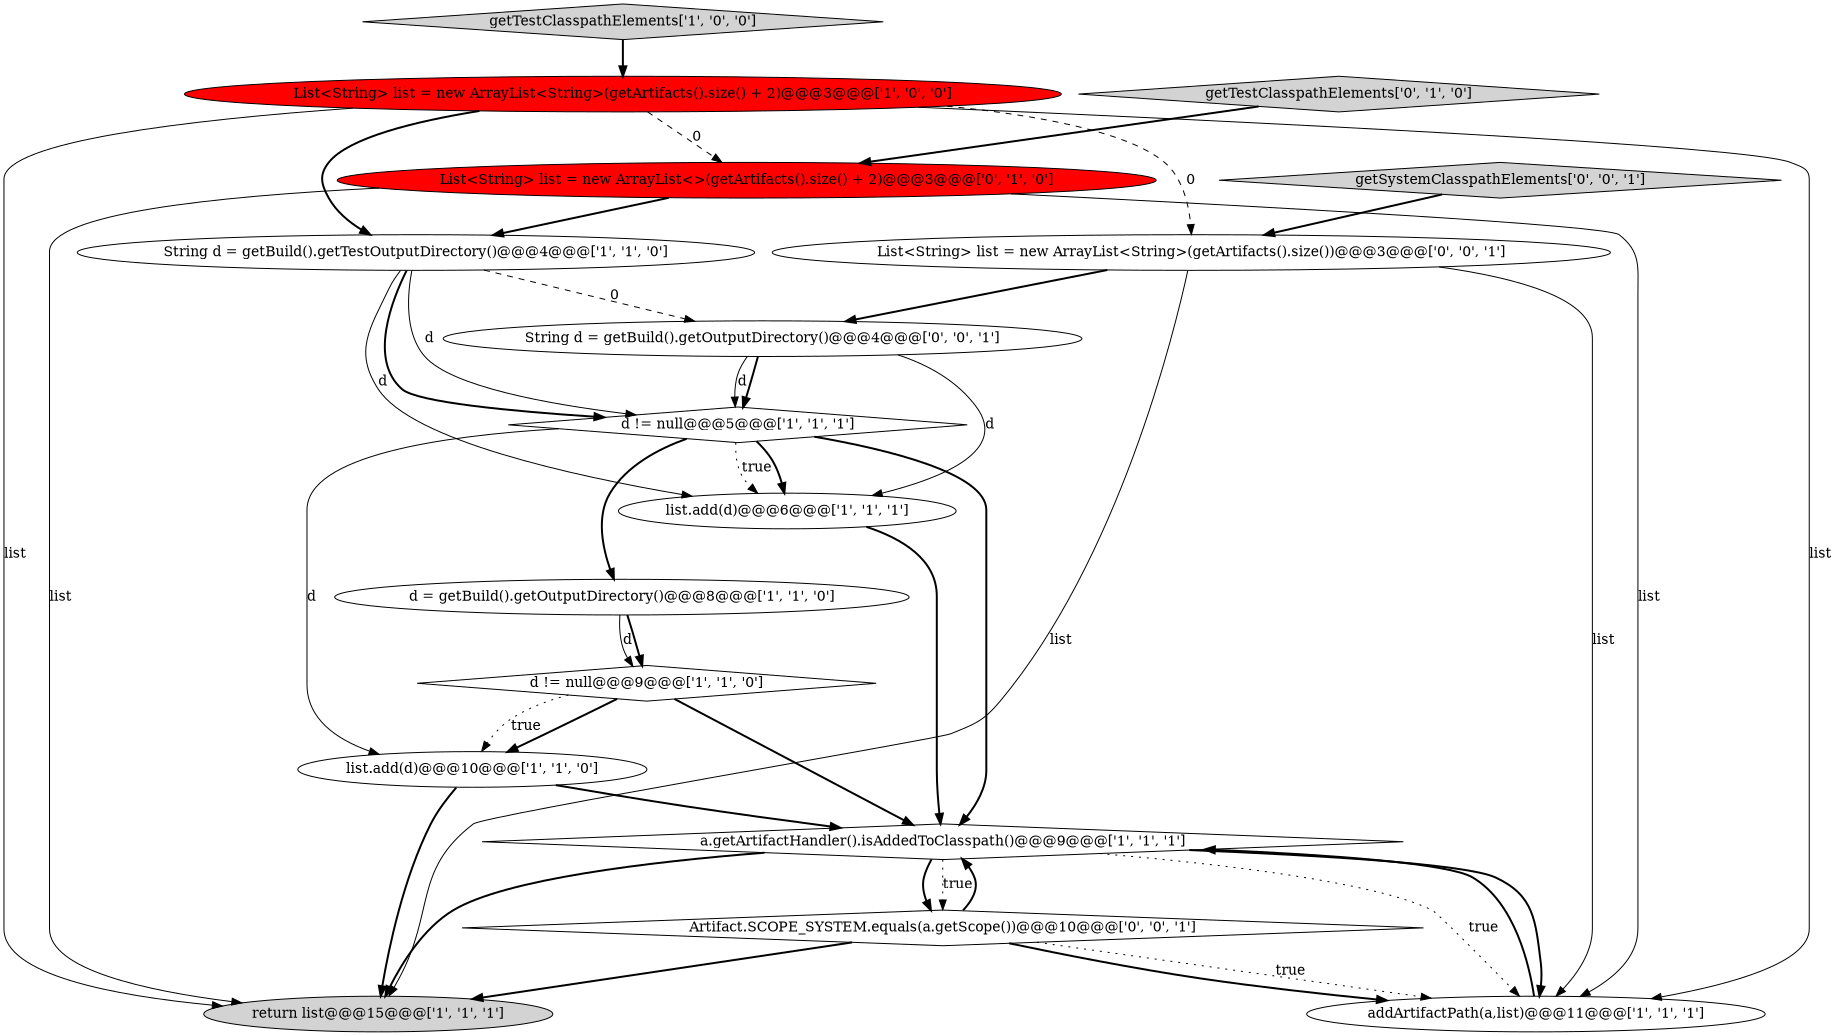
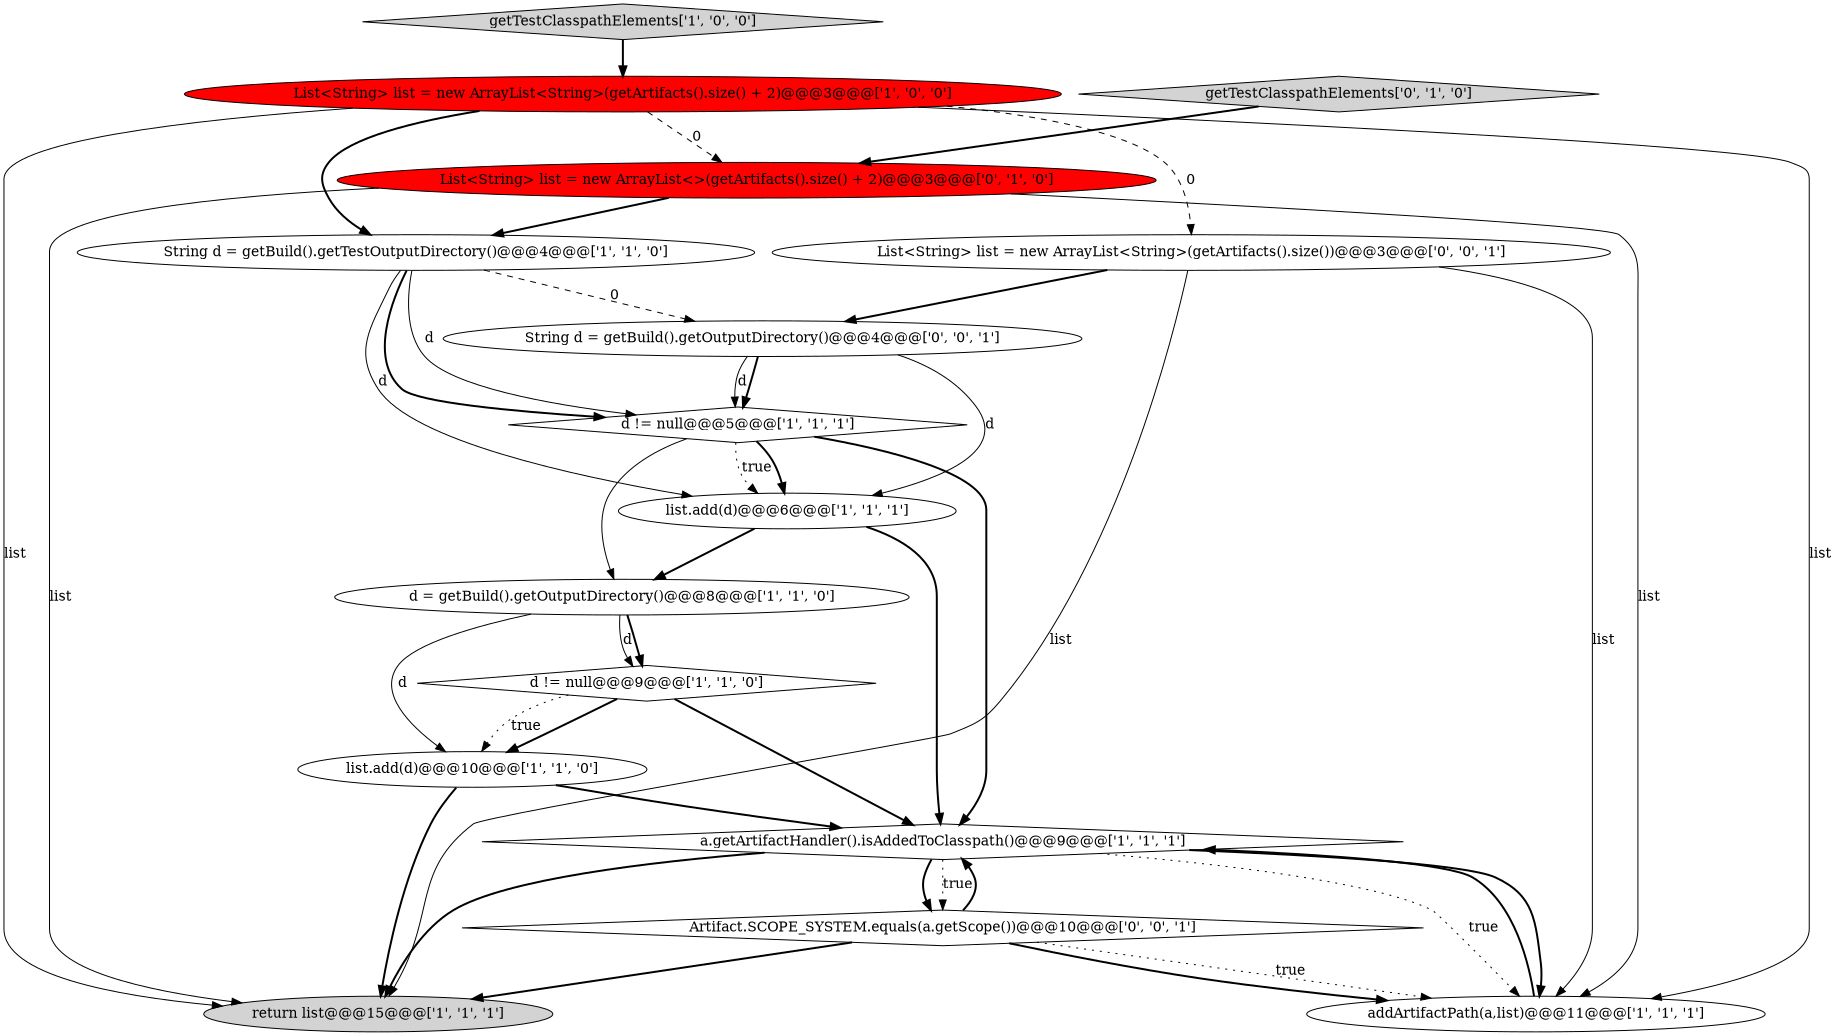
(1500, 180) -> none
(612, 490) -> (612, 490)
(308, 507) -> (416, 651)
none -> (709, 552)
